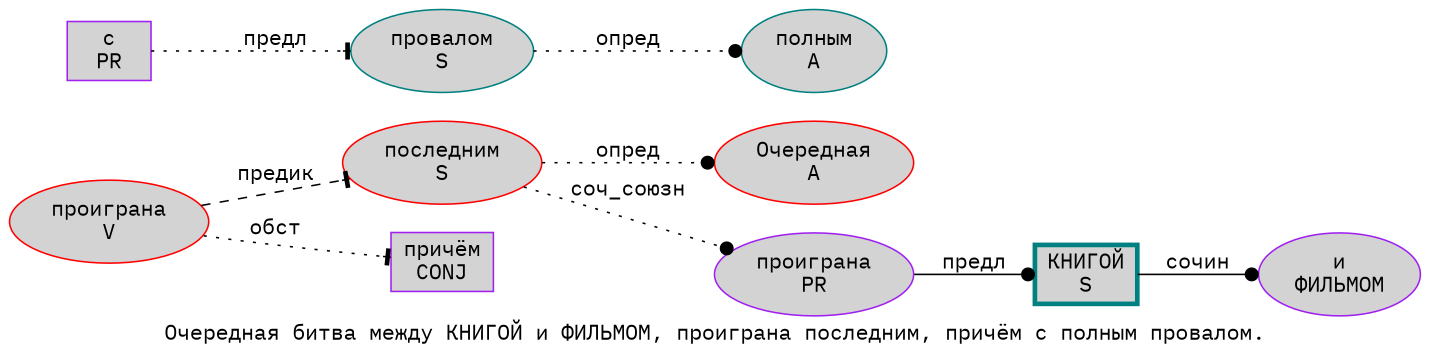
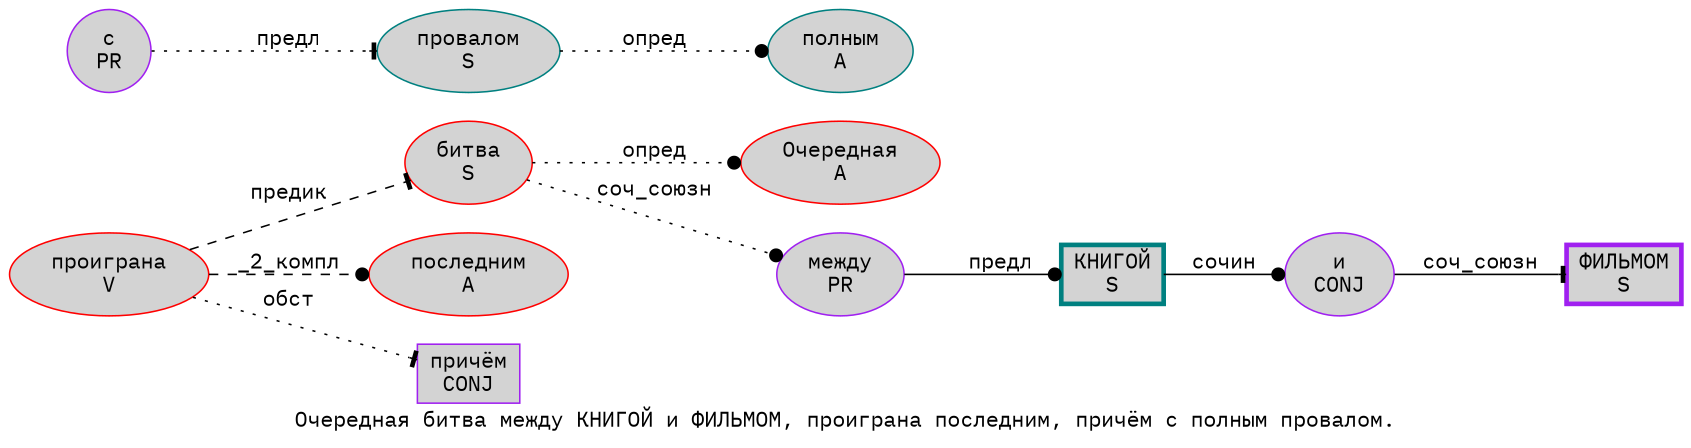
(109, 51) -> (109, 51)
(442, 163) -> (469, 163)
none -> (469, 274)
(814, 274) -> (840, 274)
(1339, 274) -> (1340, 274)
none -> (1624, 274)
